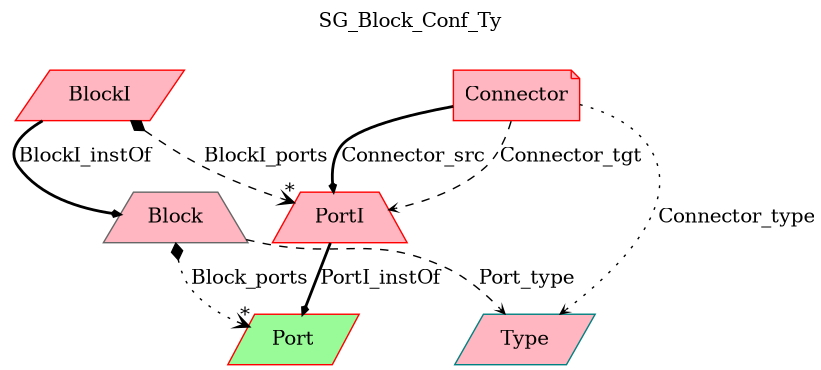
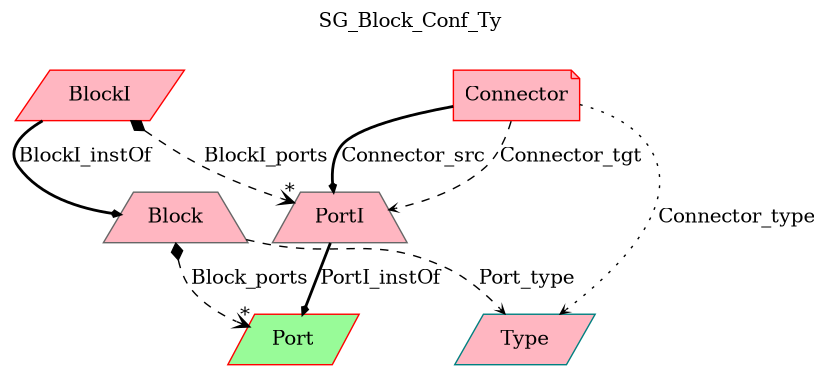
(340, 217) -> (340, 217)
(199, 298) -> (199, 298)
